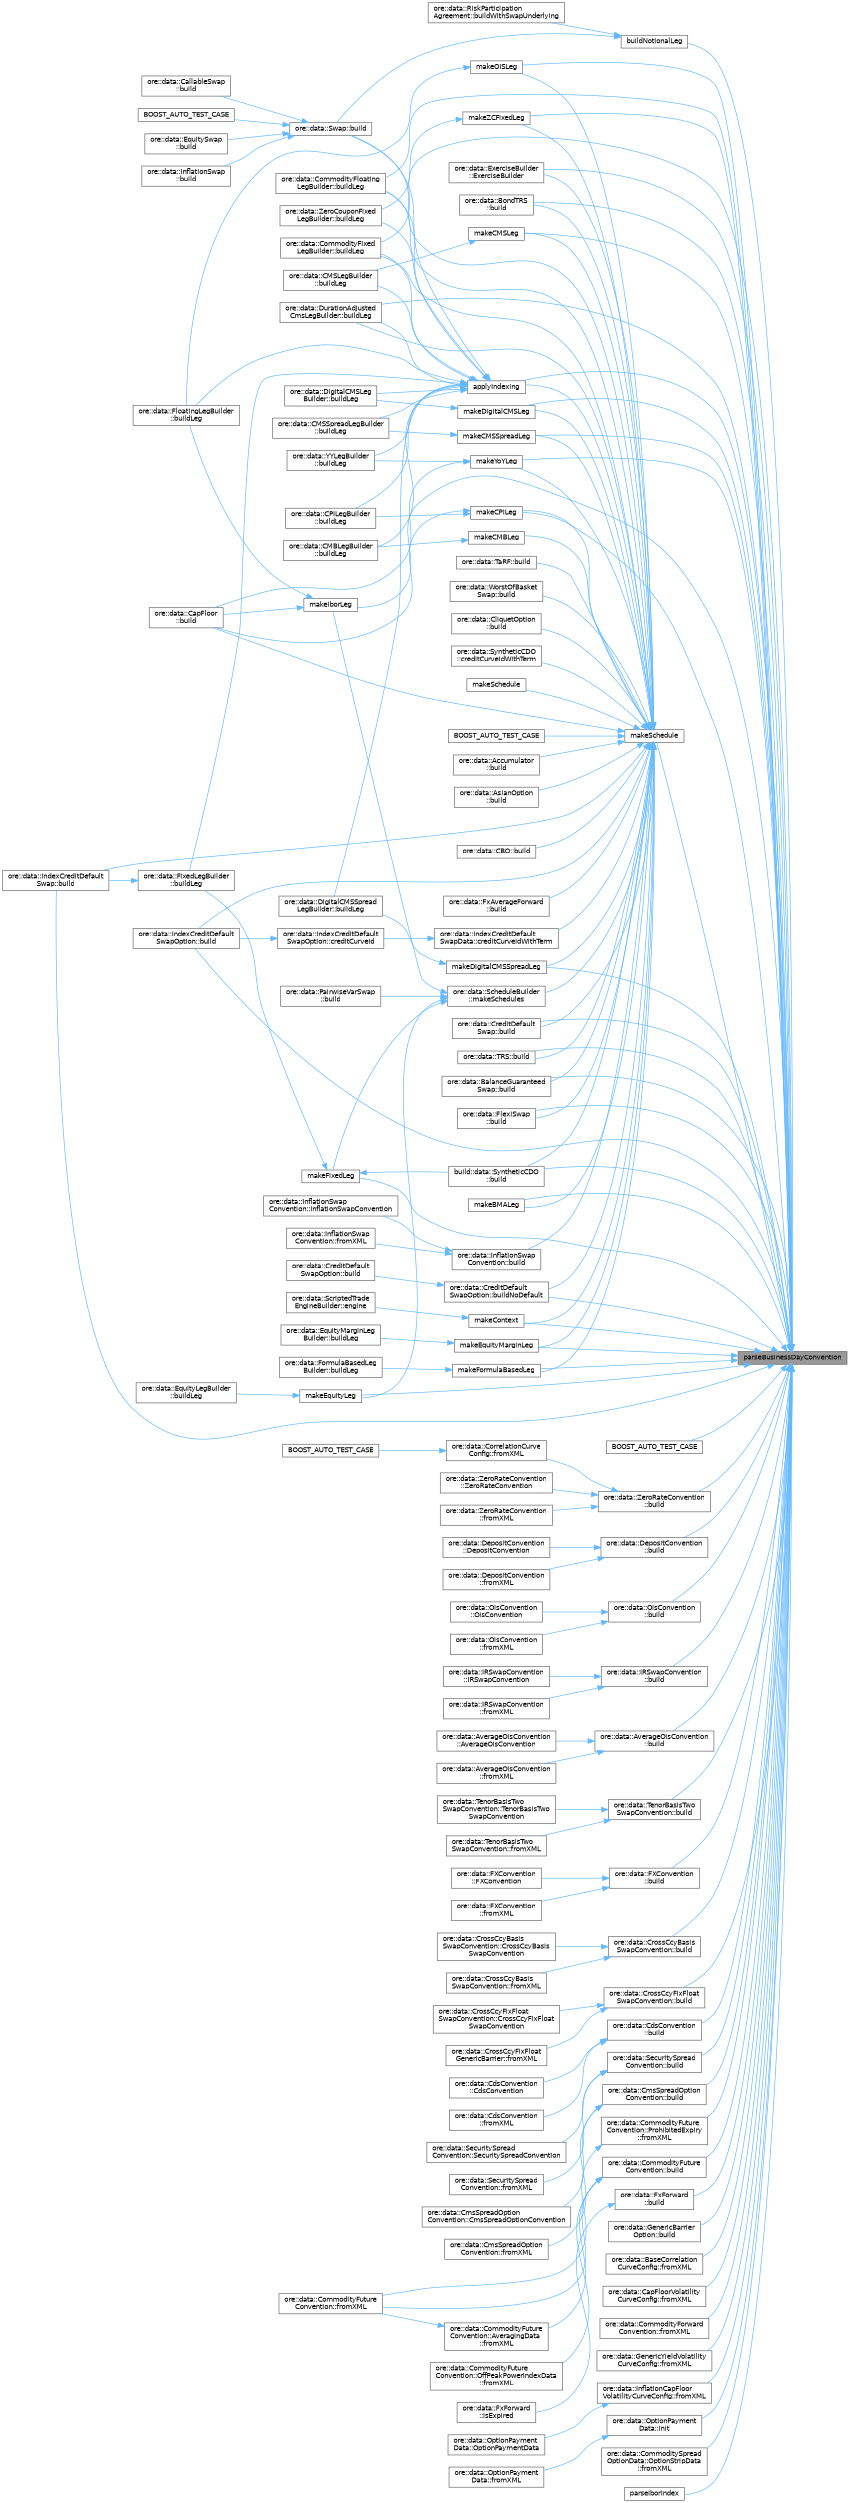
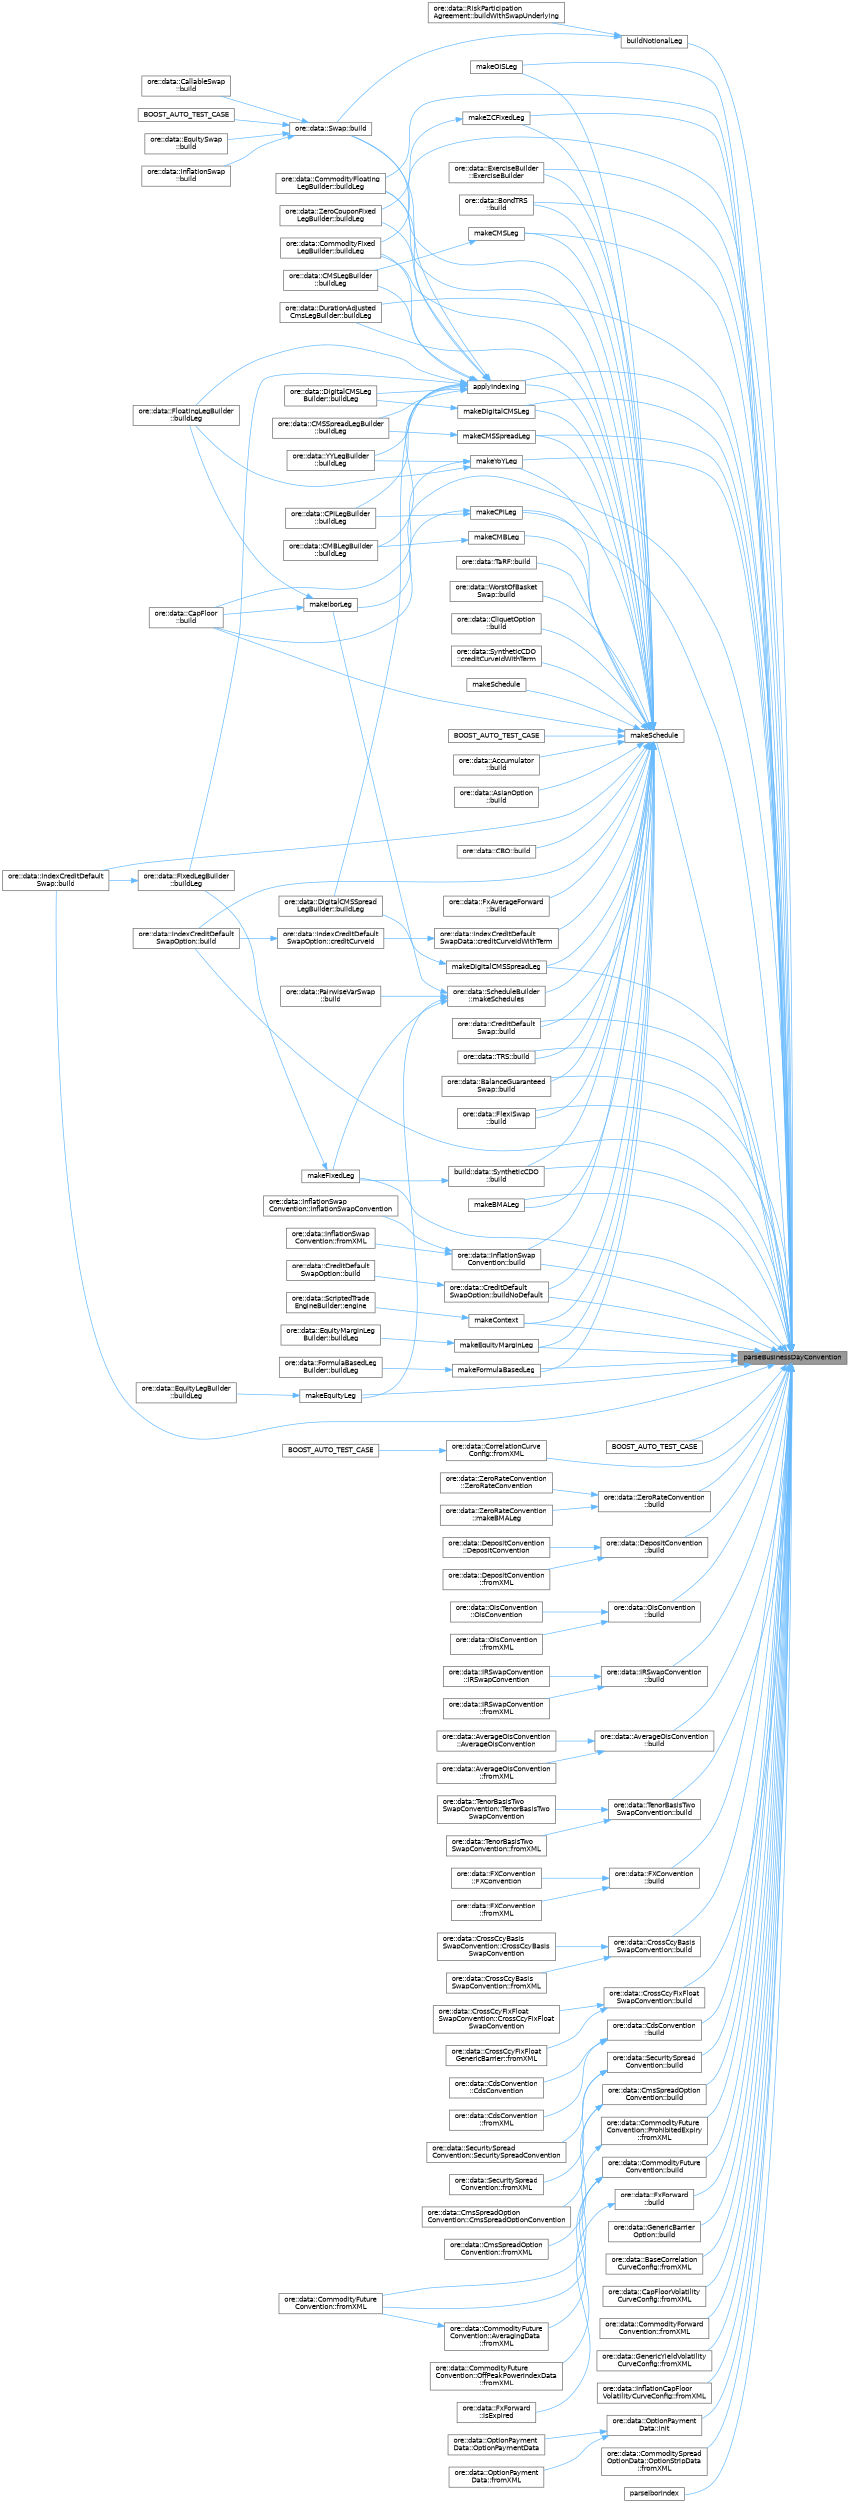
(262, 169) -> (321, 486)
(413, 360) -> none
(404, 1172) -> (401, 1181)
none -> (666, 1289)
(580, 1472) -> (689, 1465)
(496, 1515) -> (496, 1515)
(576, 2426) -> (573, 2435)
